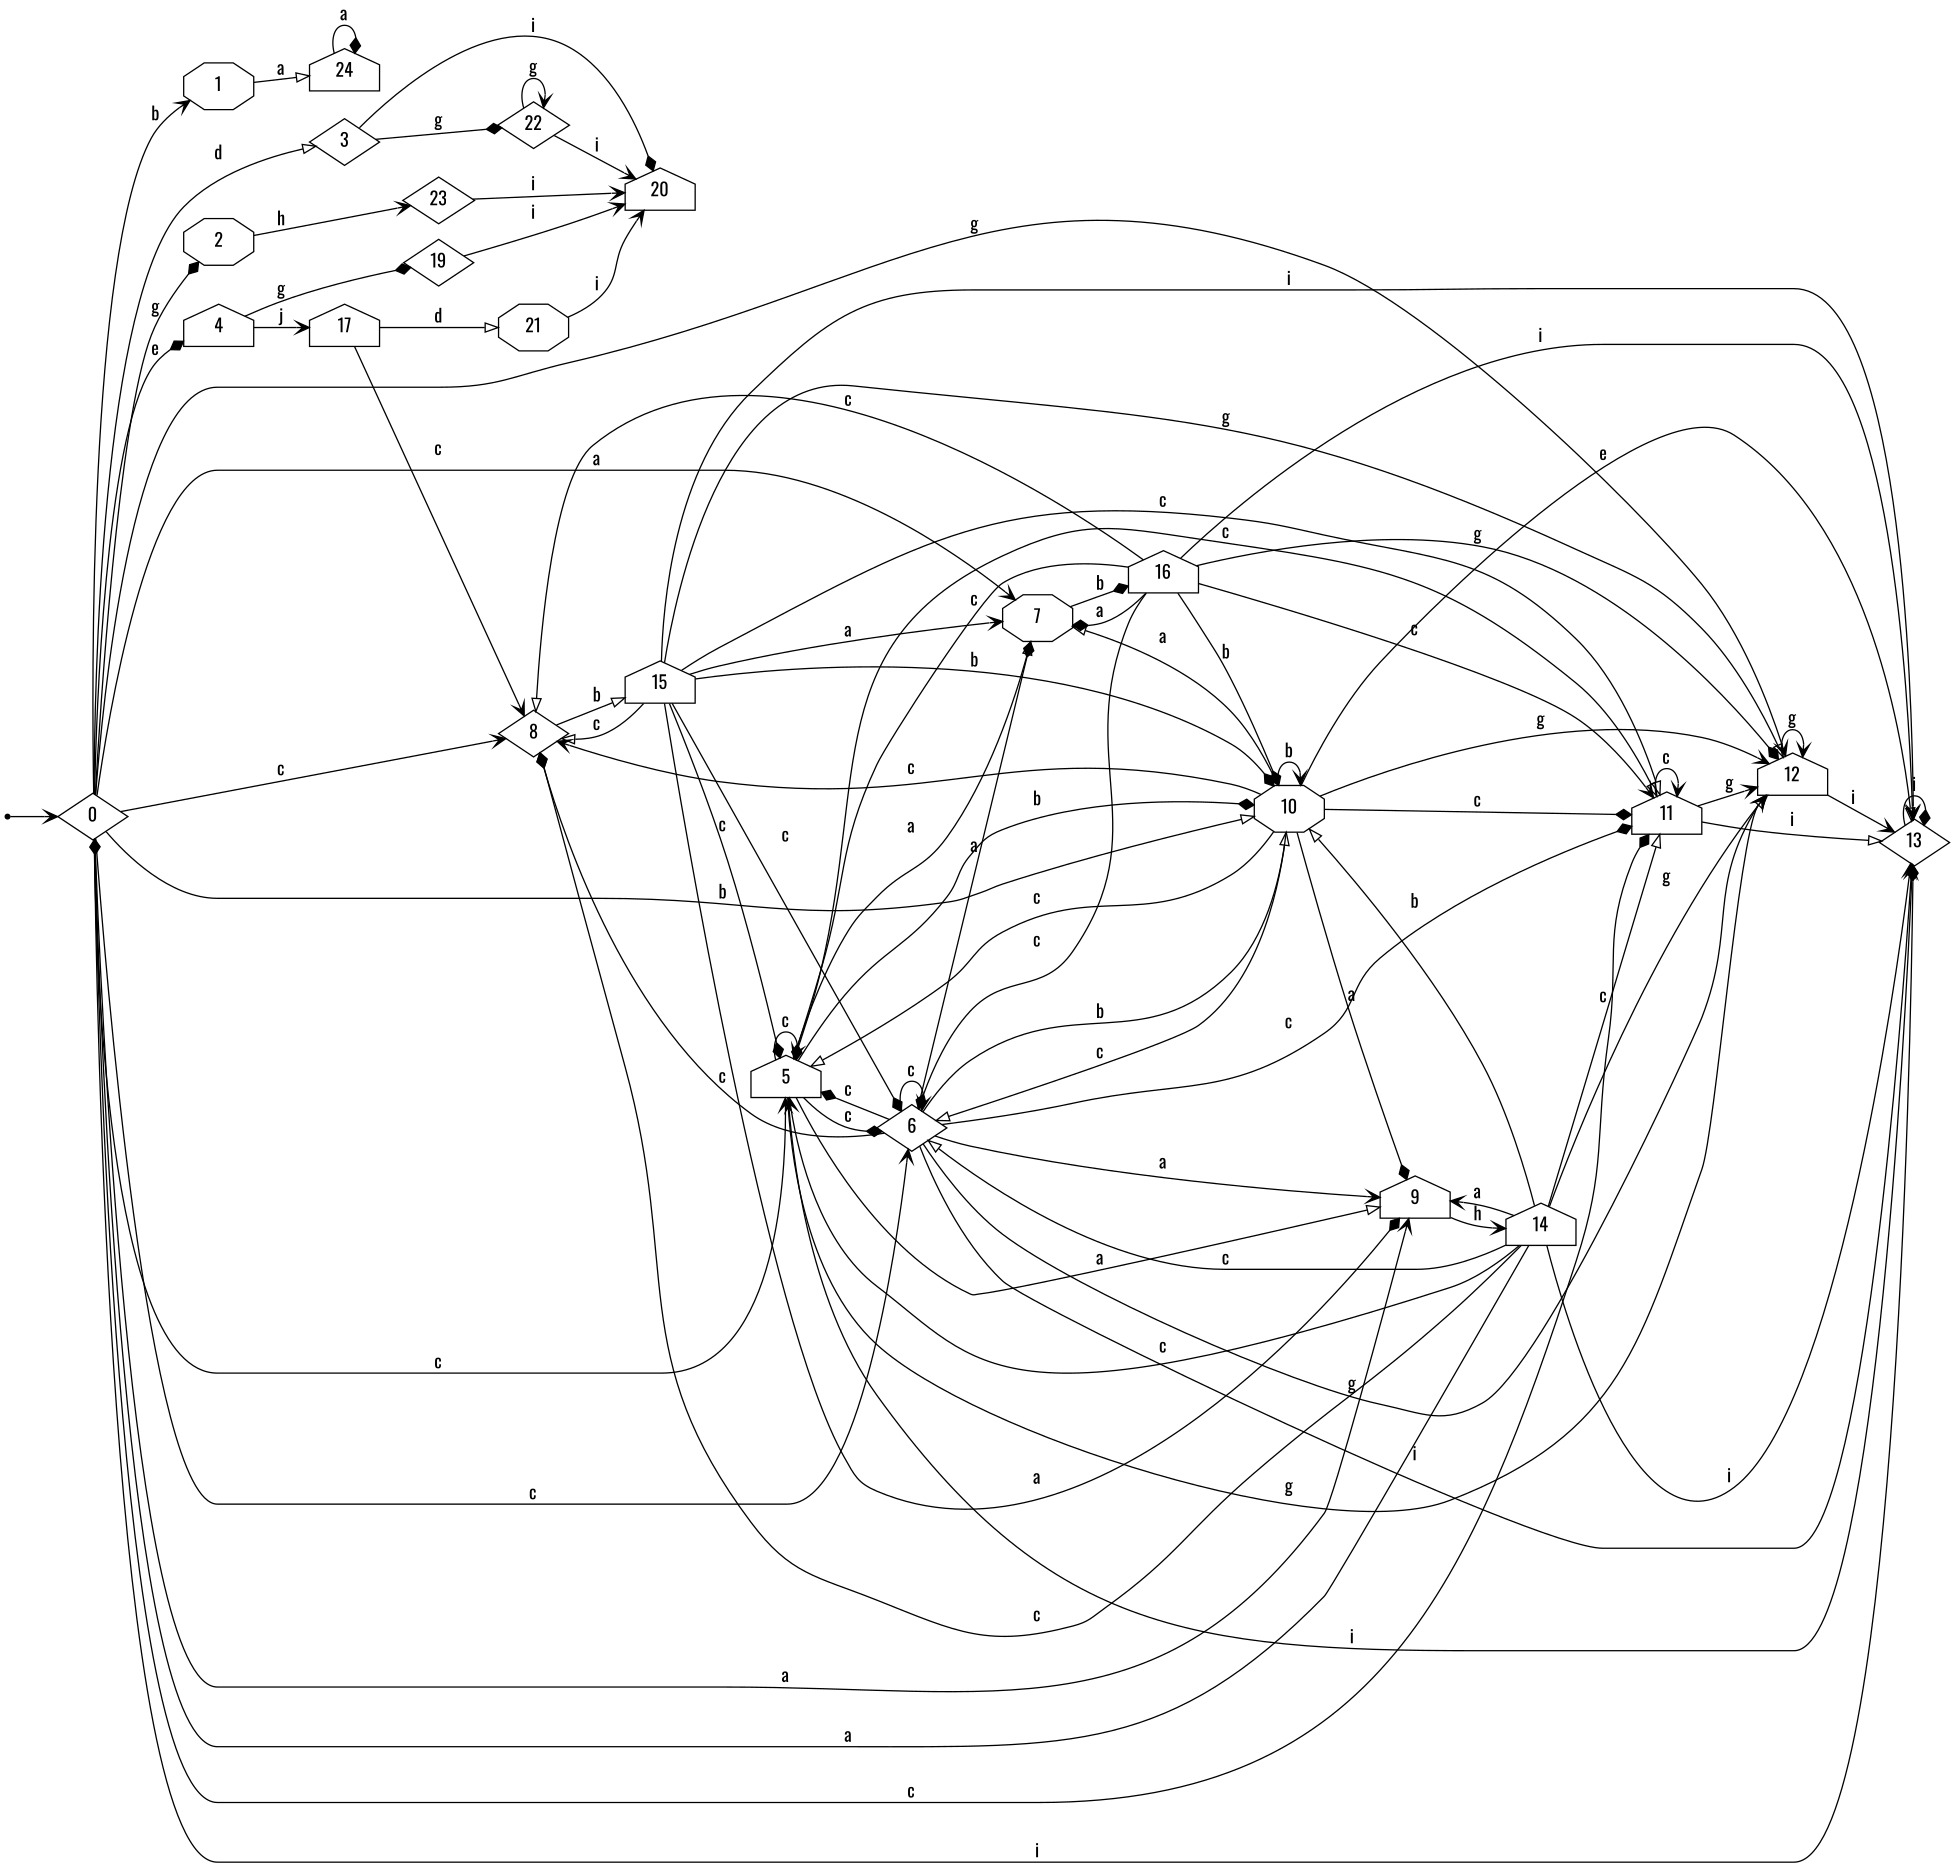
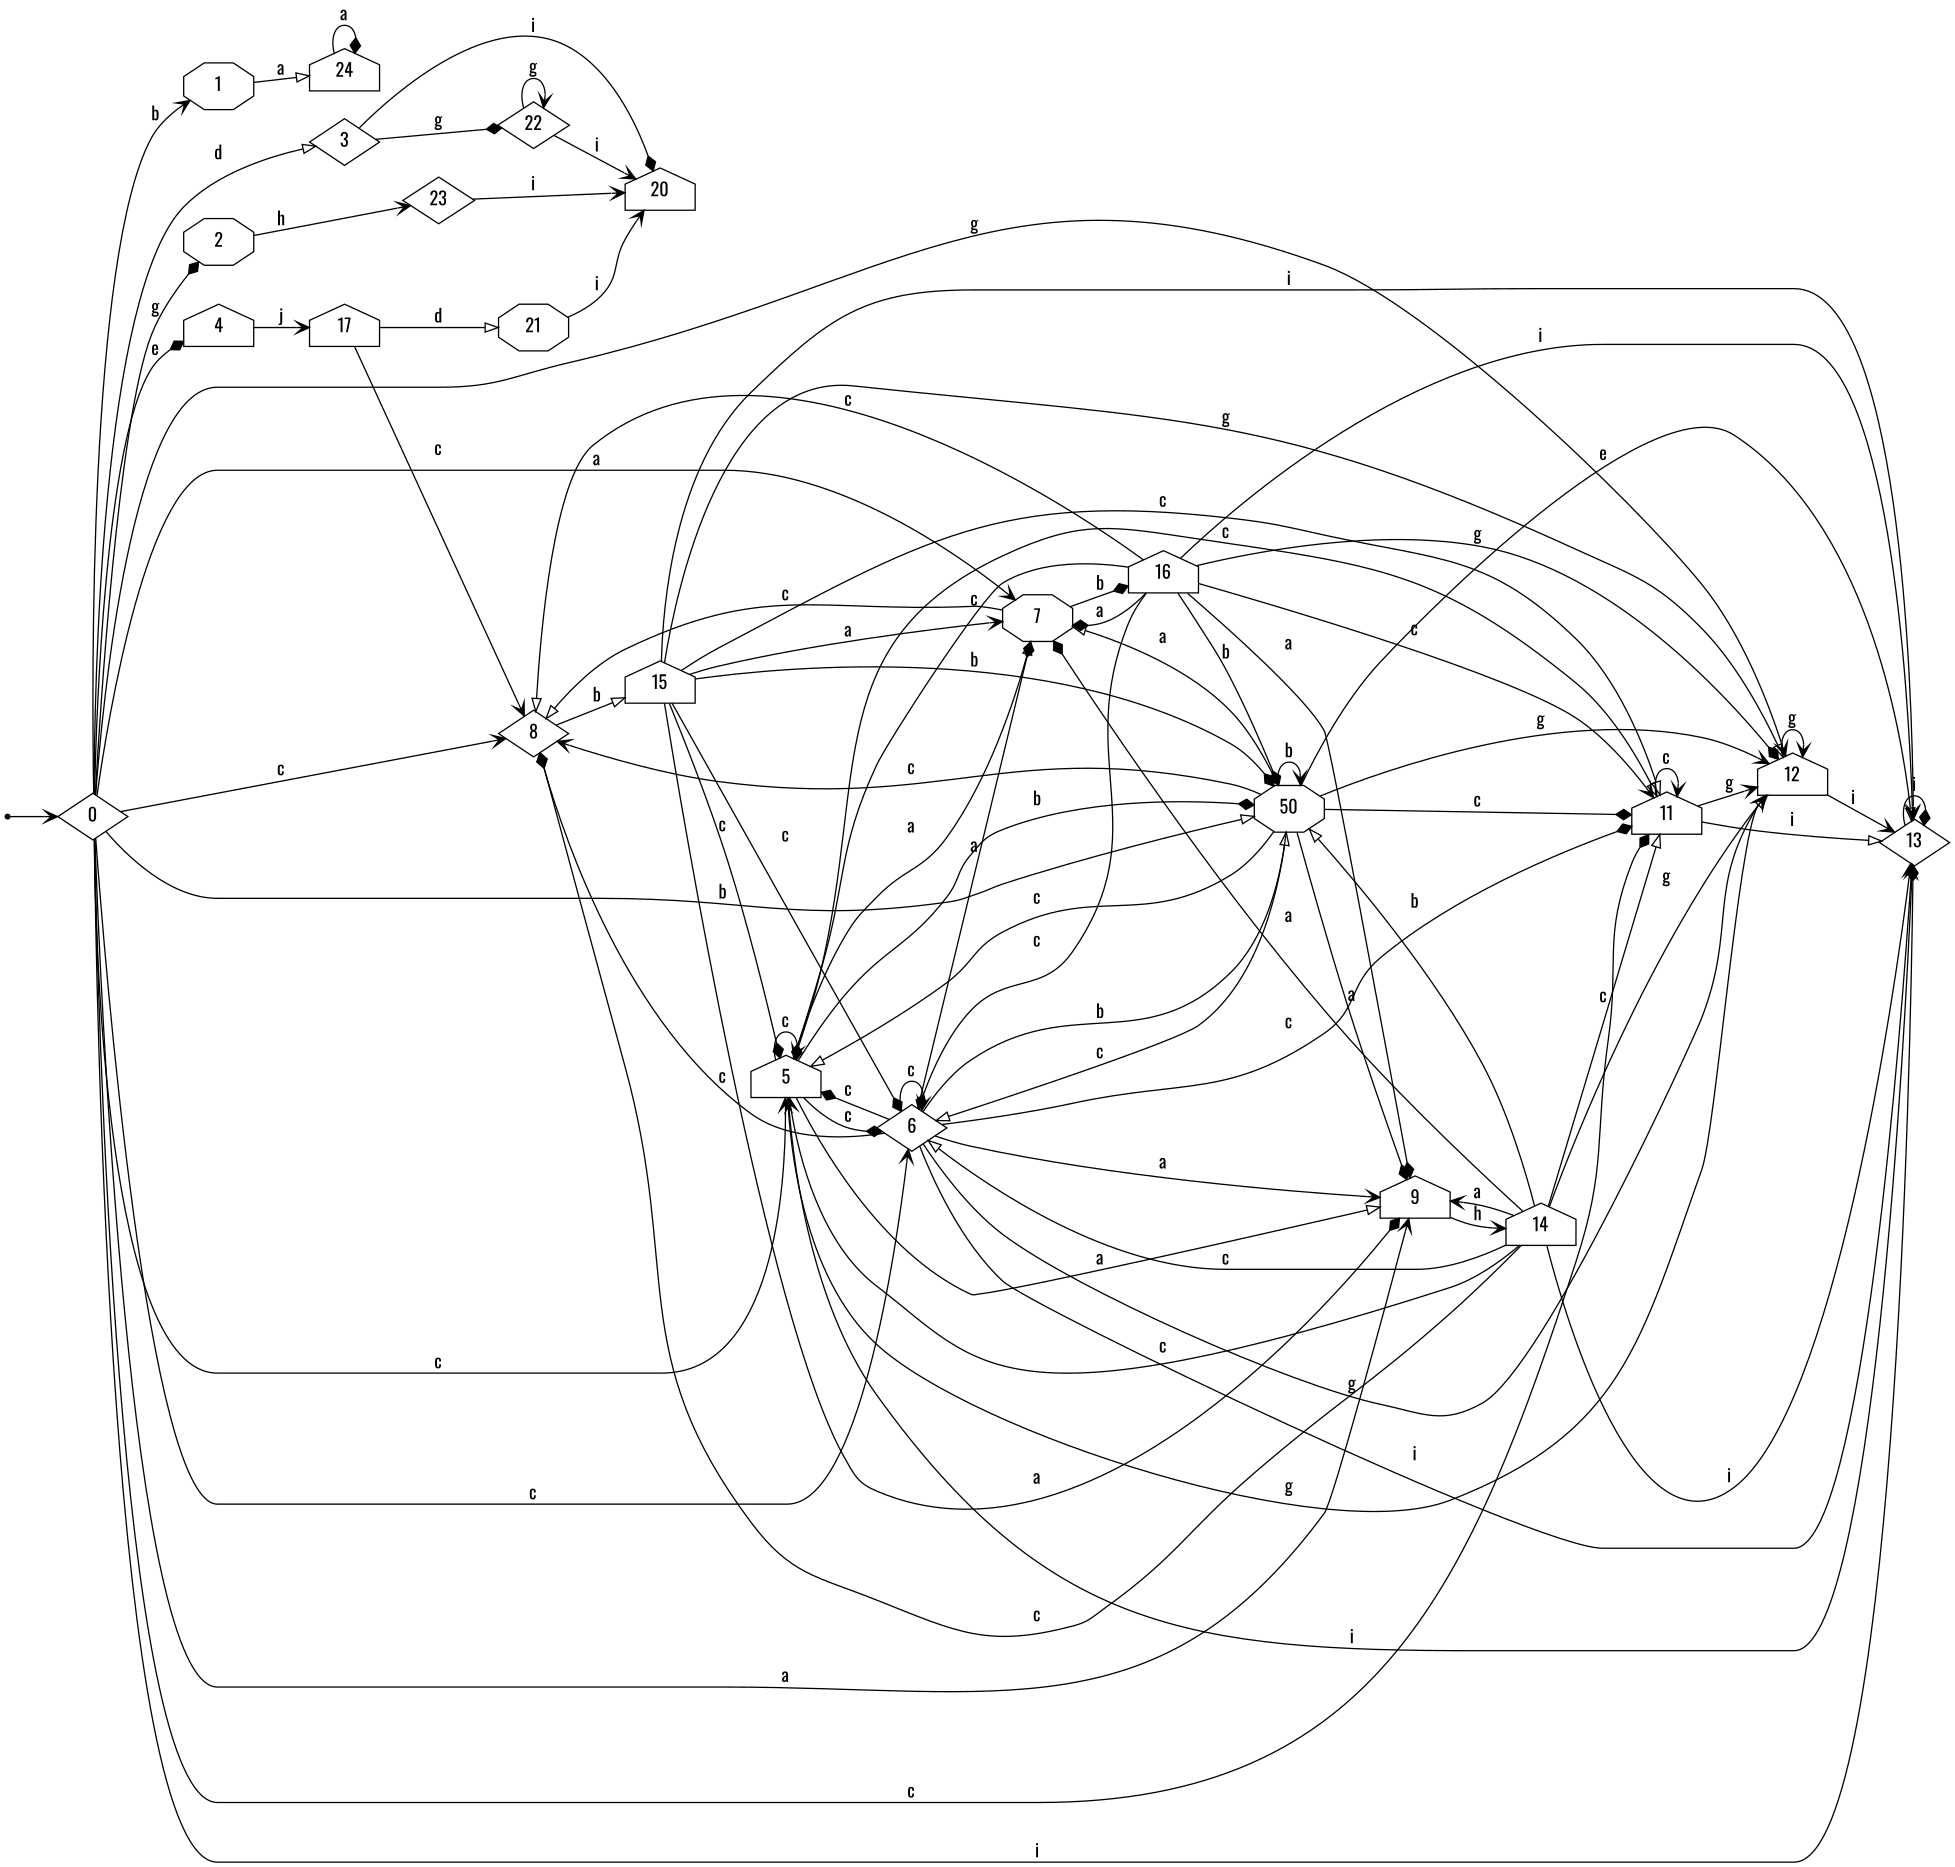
(439, 263) -> none
(613, 729) -> (764, 607)
(1289, 809) -> (1289, 809)
none -> (1349, 851)
(539, 1747) -> (1274, 948)
